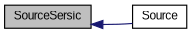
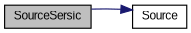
(118, 24) -> (106, 9)
